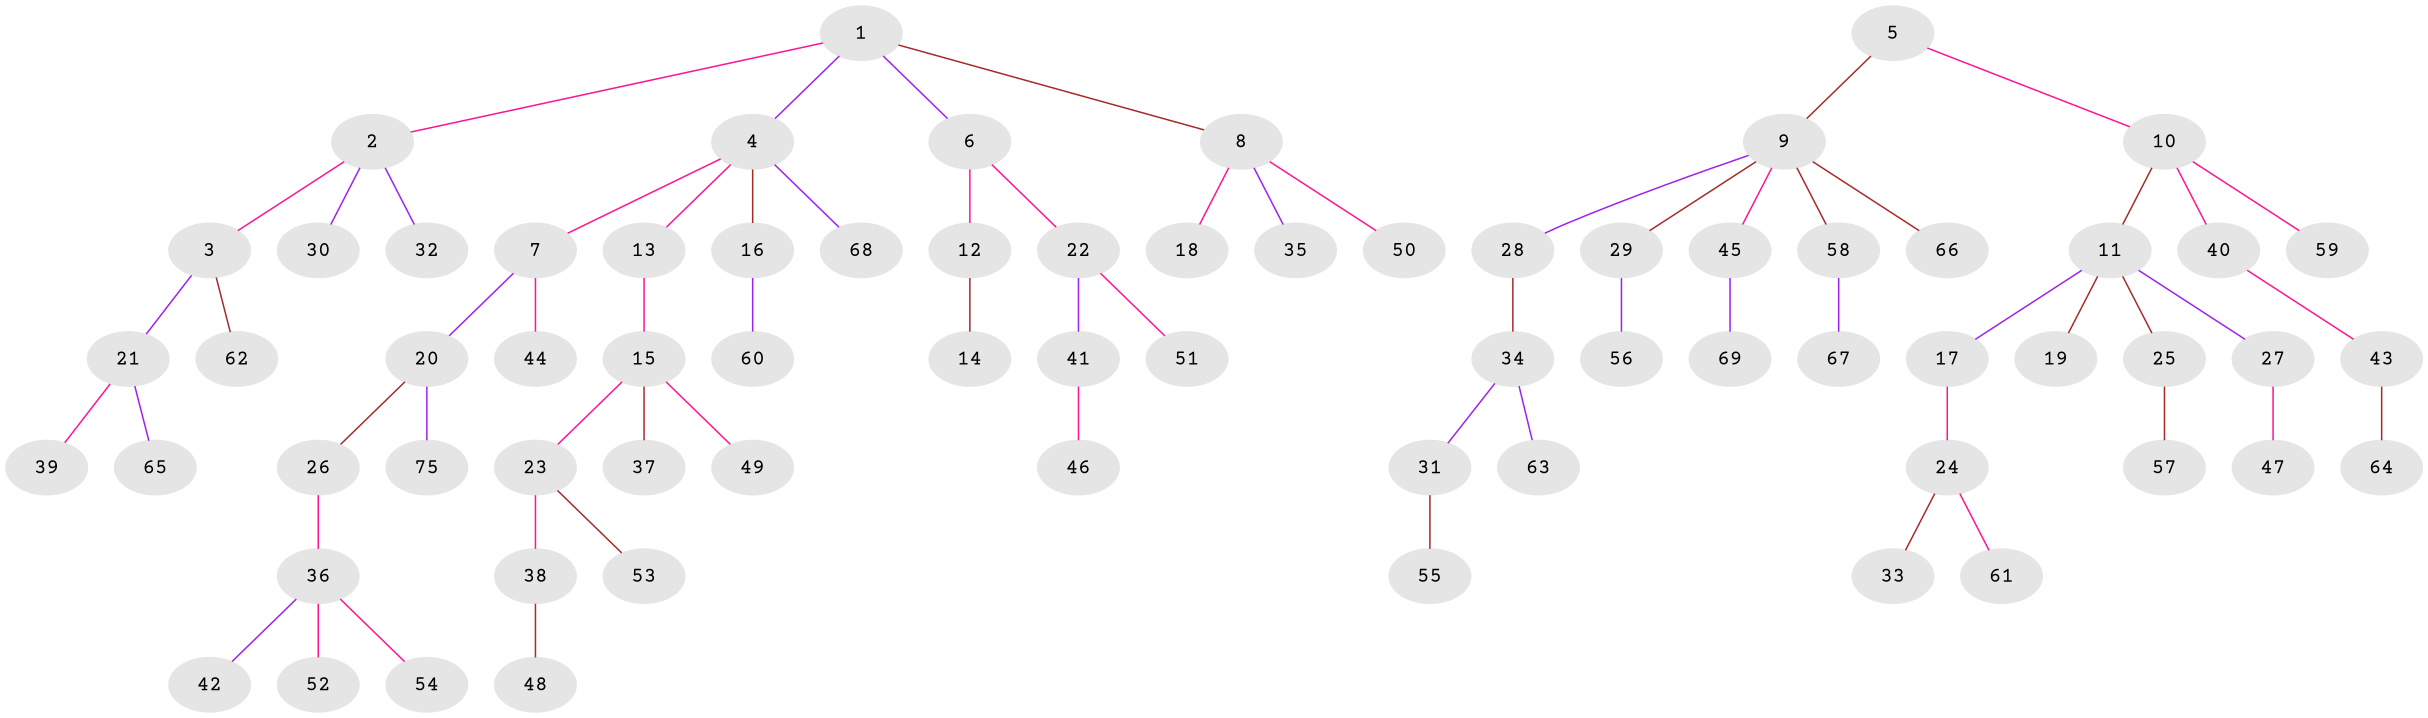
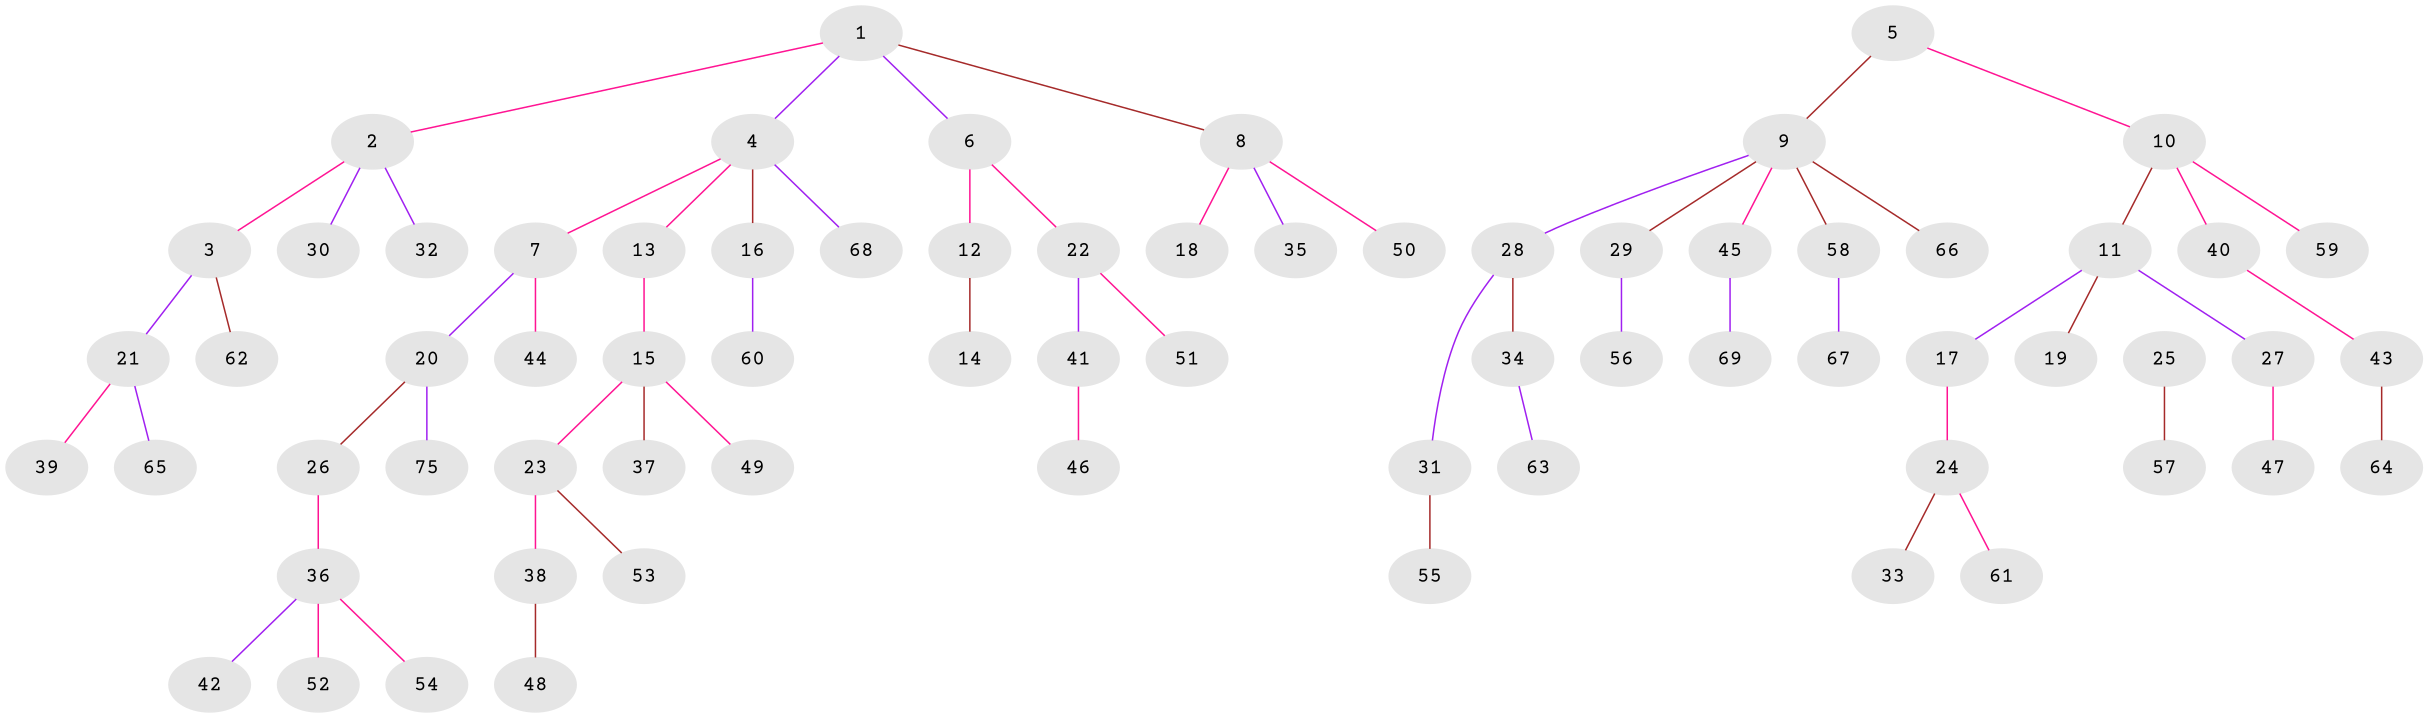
(2137, 305) -> none
(1471, 413) -> (1451, 353)
